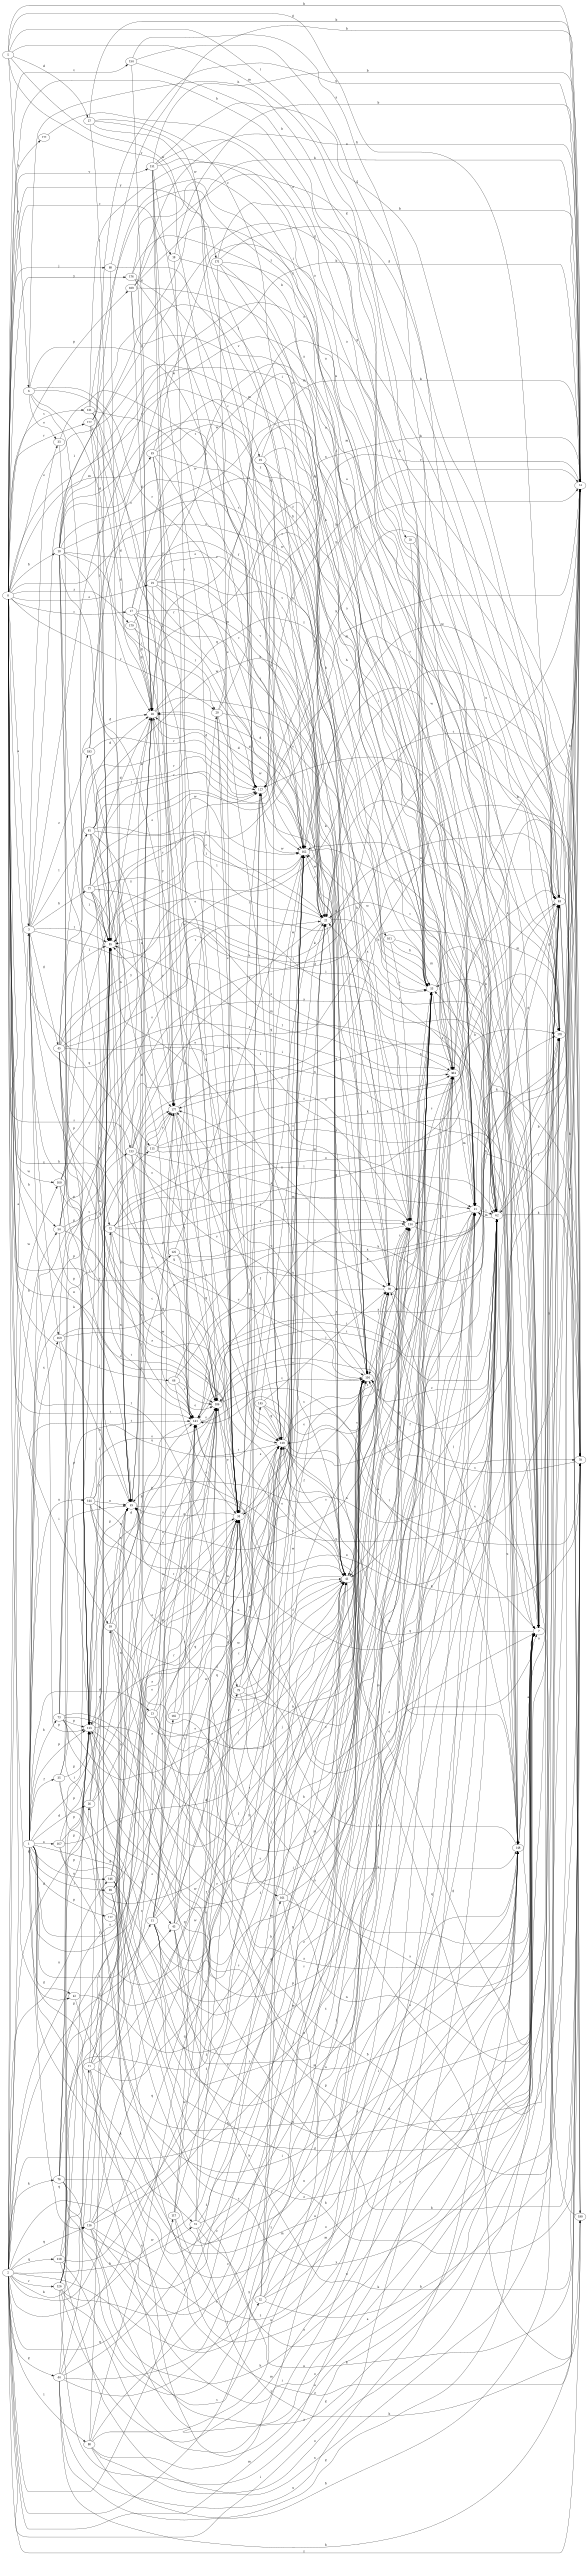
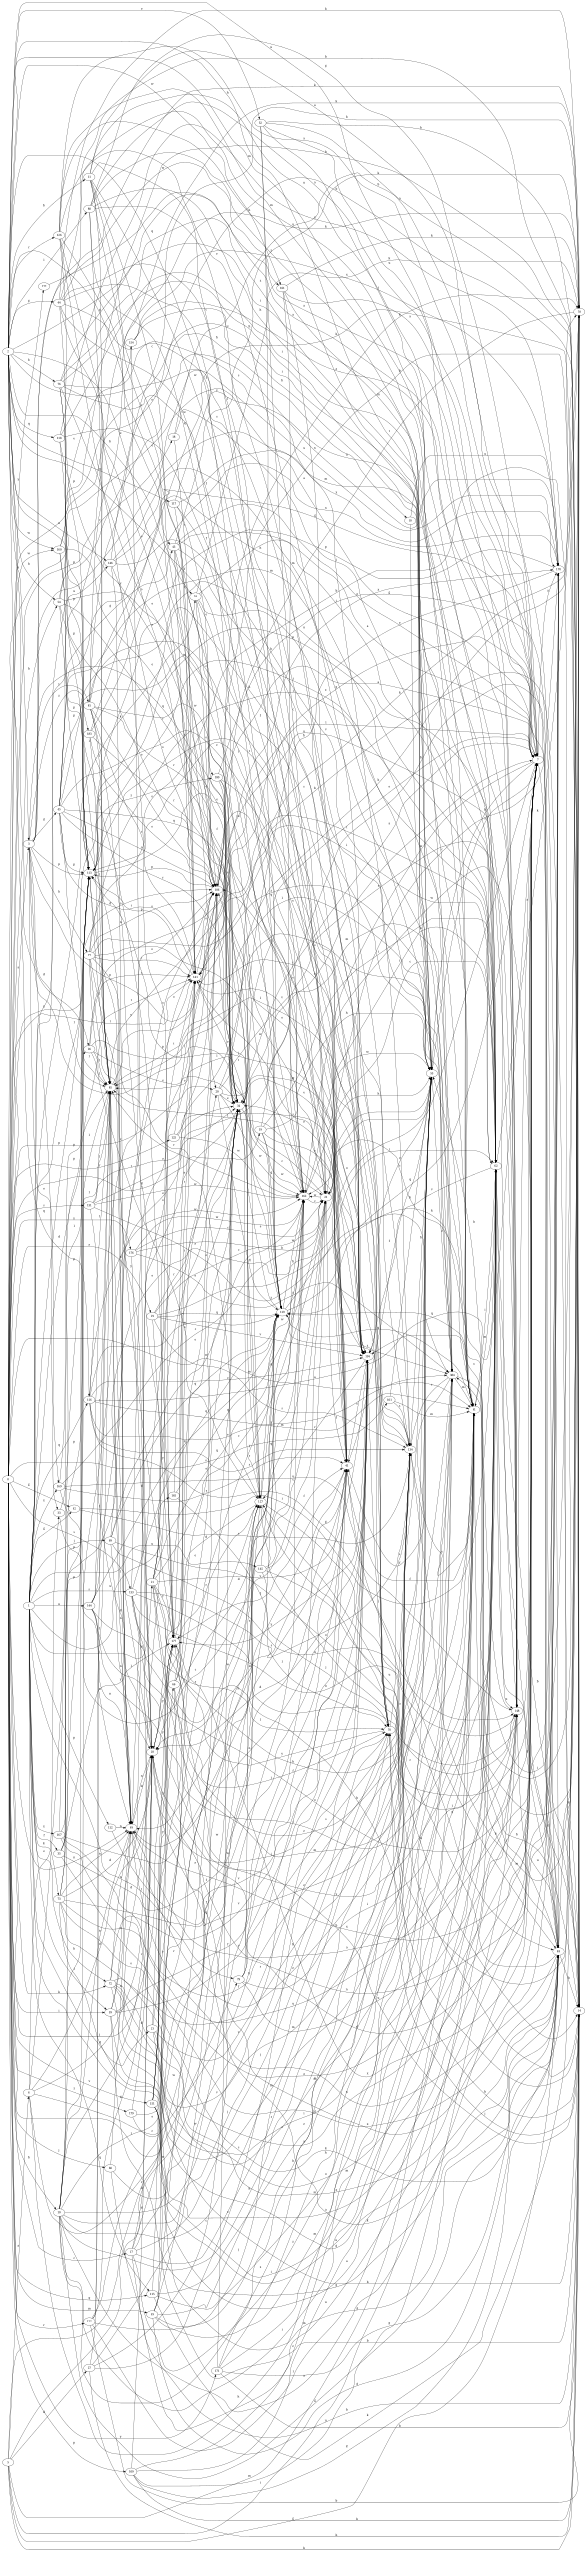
(575, 1558) -> (547, 1080)
